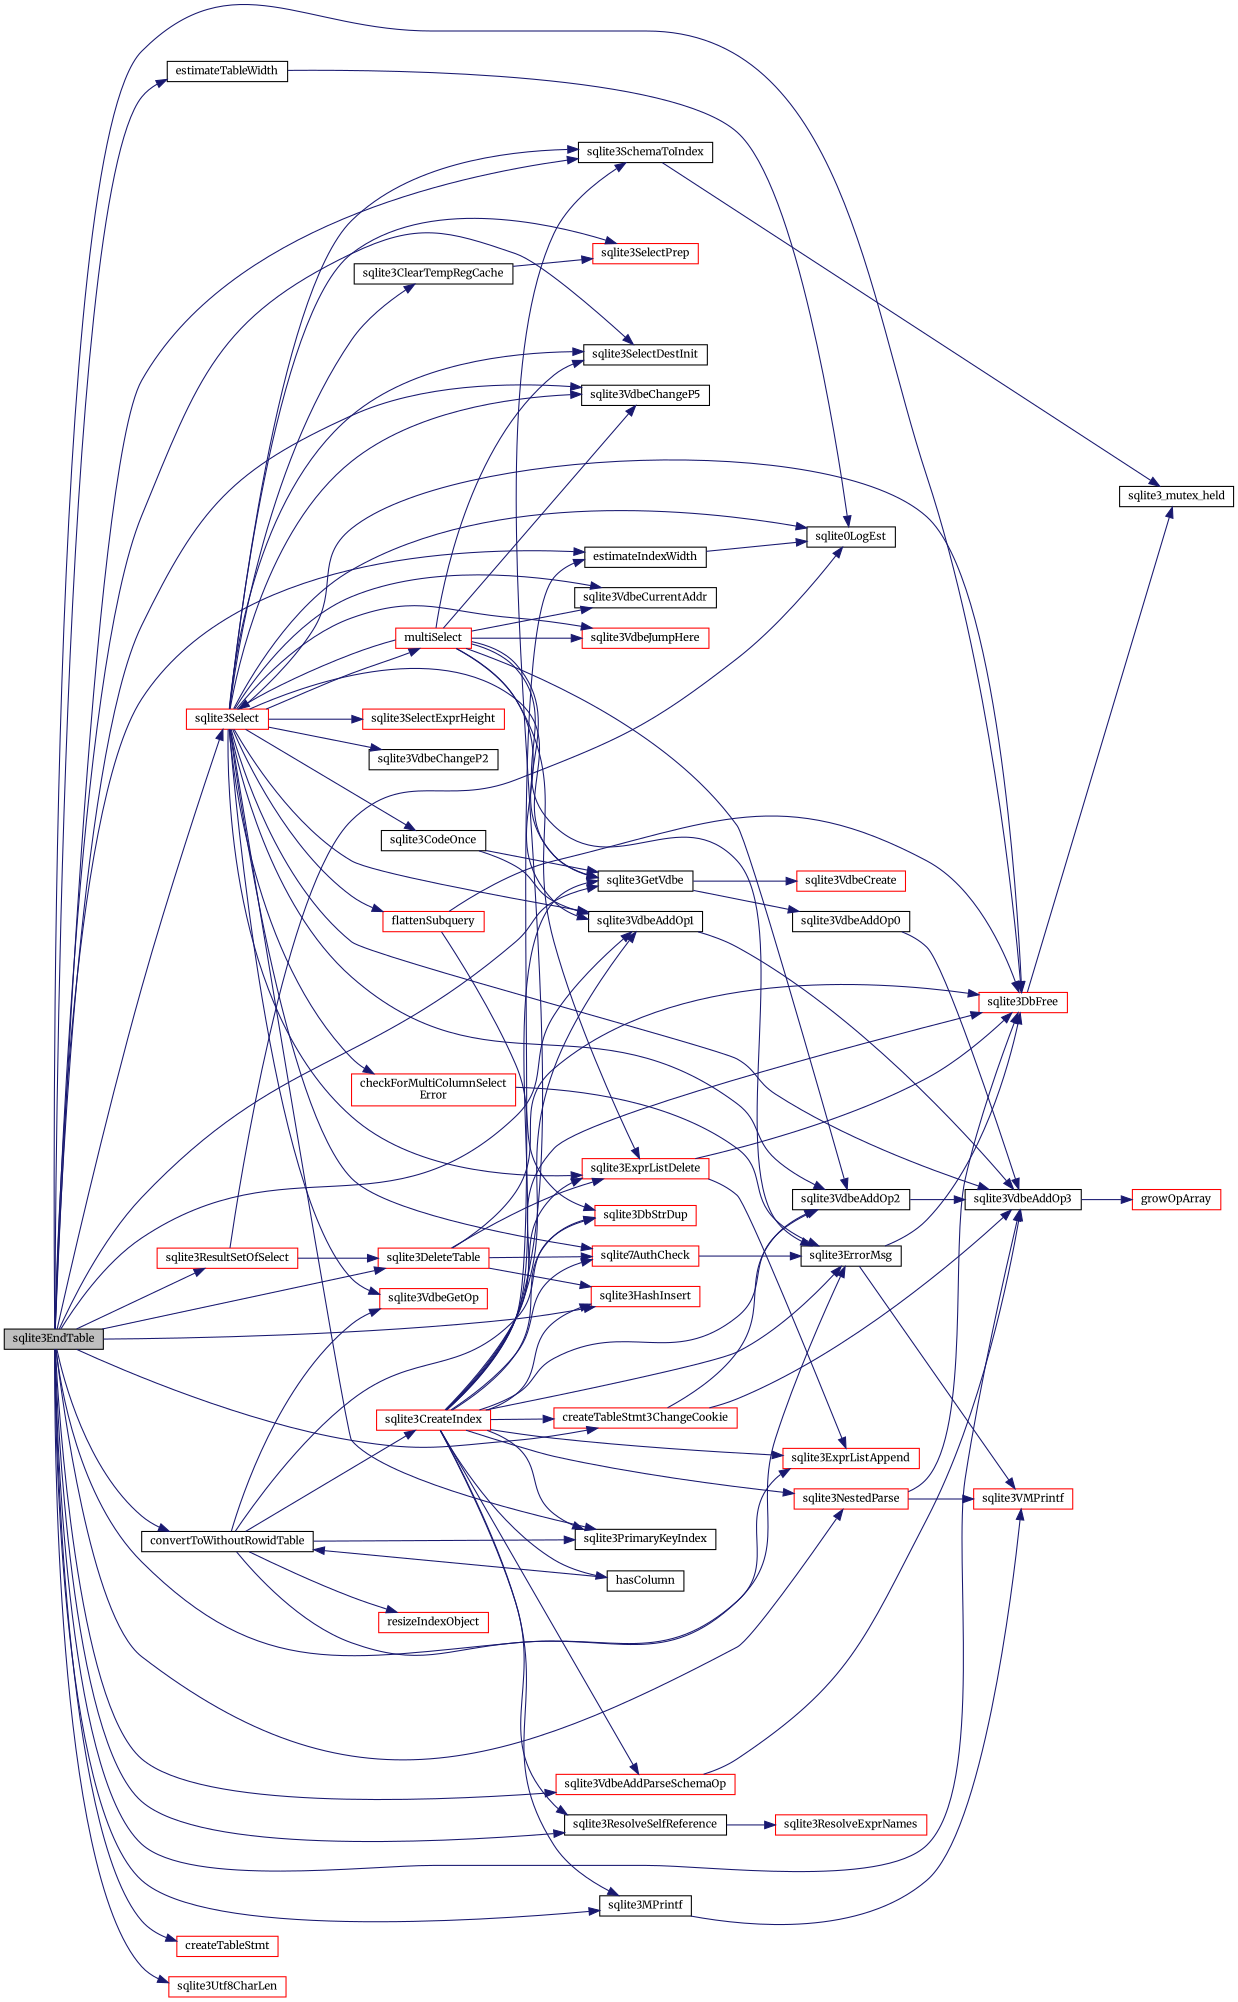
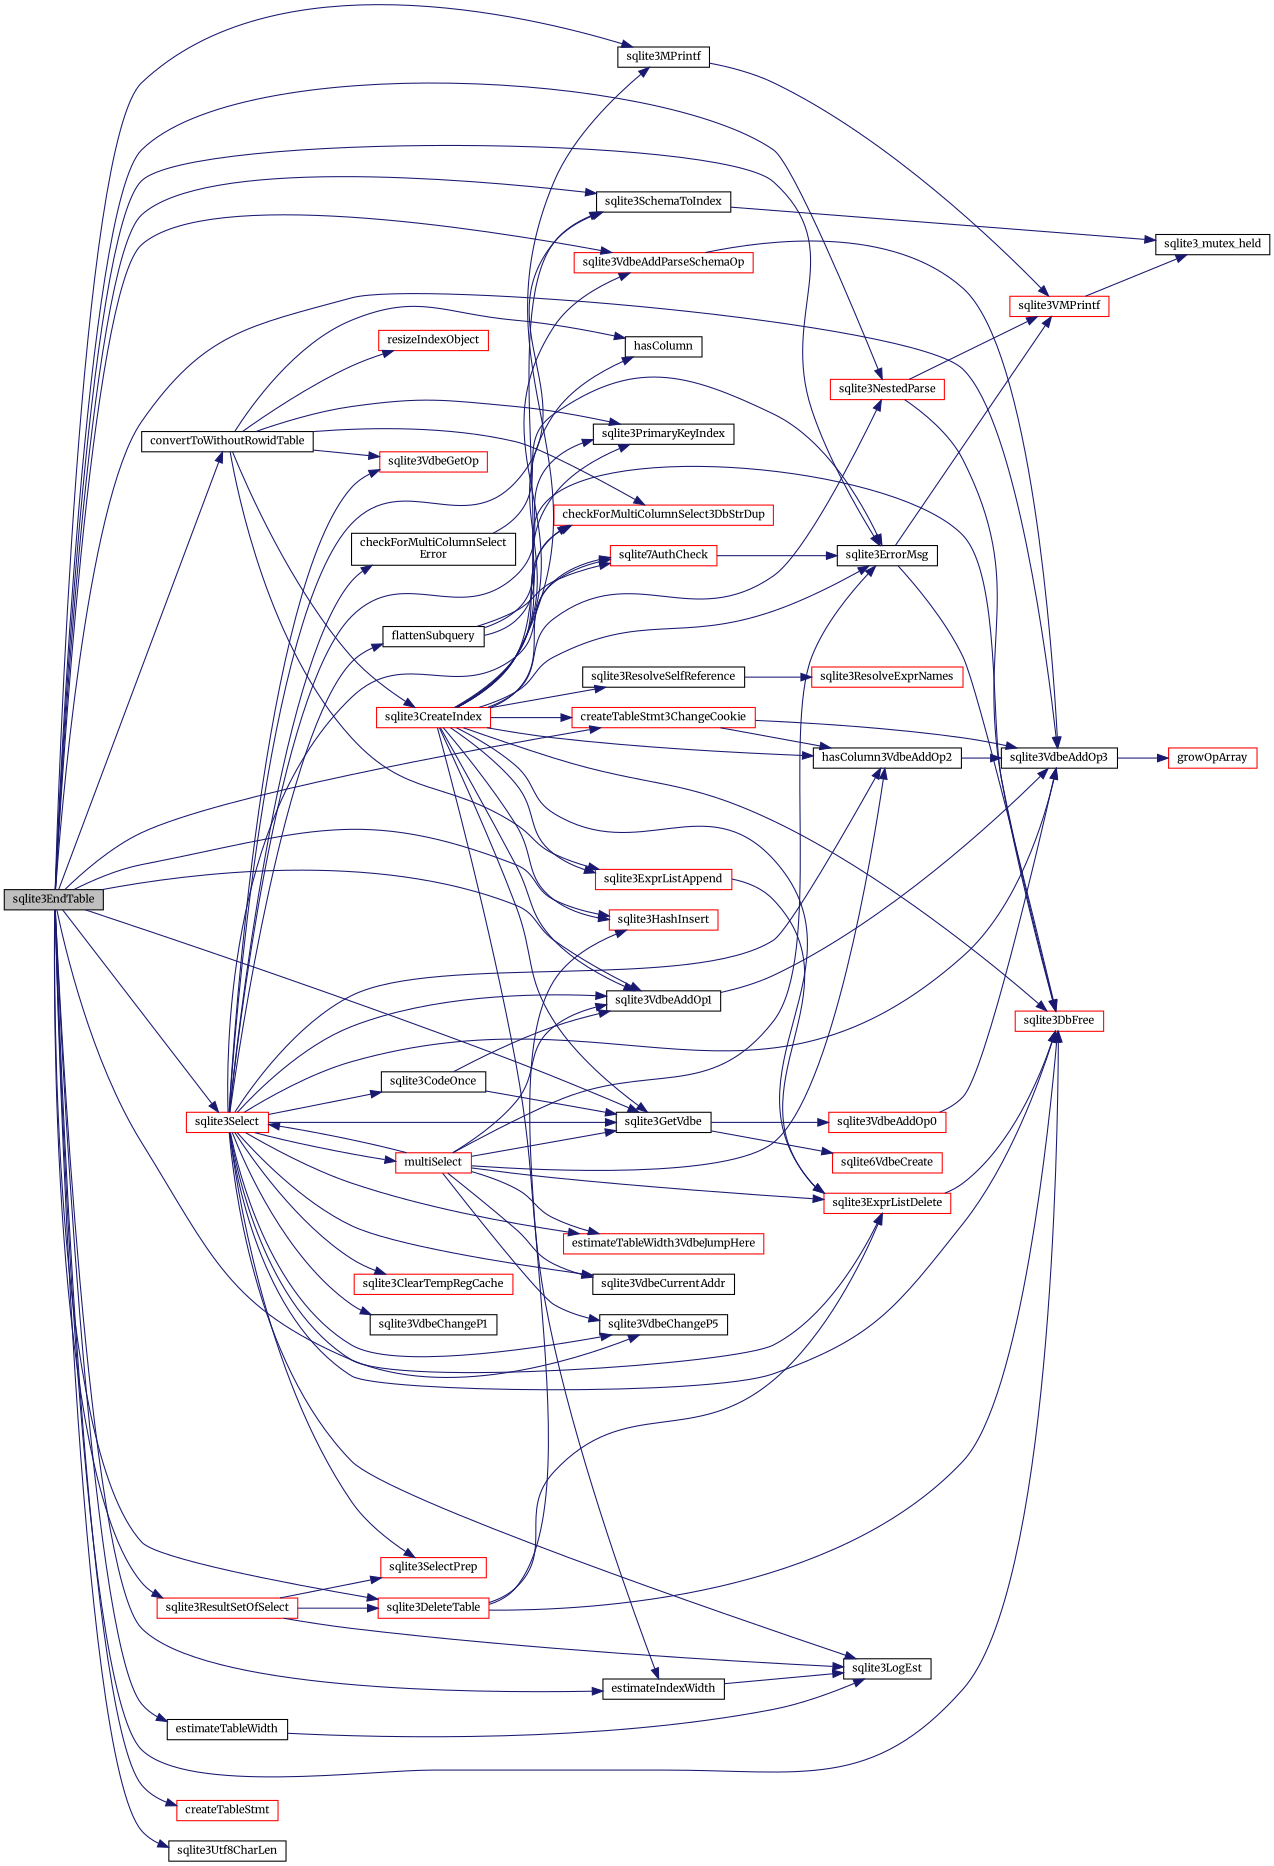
(553, 262) -> (341, 1586)
(434, 274) -> (434, 1284)
(646, 355) -> none
(851, 537) -> (887, 1669)
(646, 638) -> (664, 1244)
(434, 719) -> none
(1098, 755) -> (1131, 278)
(434, 760) -> (434, 1325)
(851, 881) -> (887, 1163)
(434, 922) -> (434, 637)
(851, 922) -> (887, 1122)
(434, 1090) -> (434, 549)
(851, 1200) -> (887, 758)
(646, 1216) -> (664, 515)
(547, 1257) -> (537, 594)
(785, 1300) -> (798, 1020)
(466, 1564) -> (402, 307)
(128, 1782) -> none
(227, 1987) -> (227, 1851)
